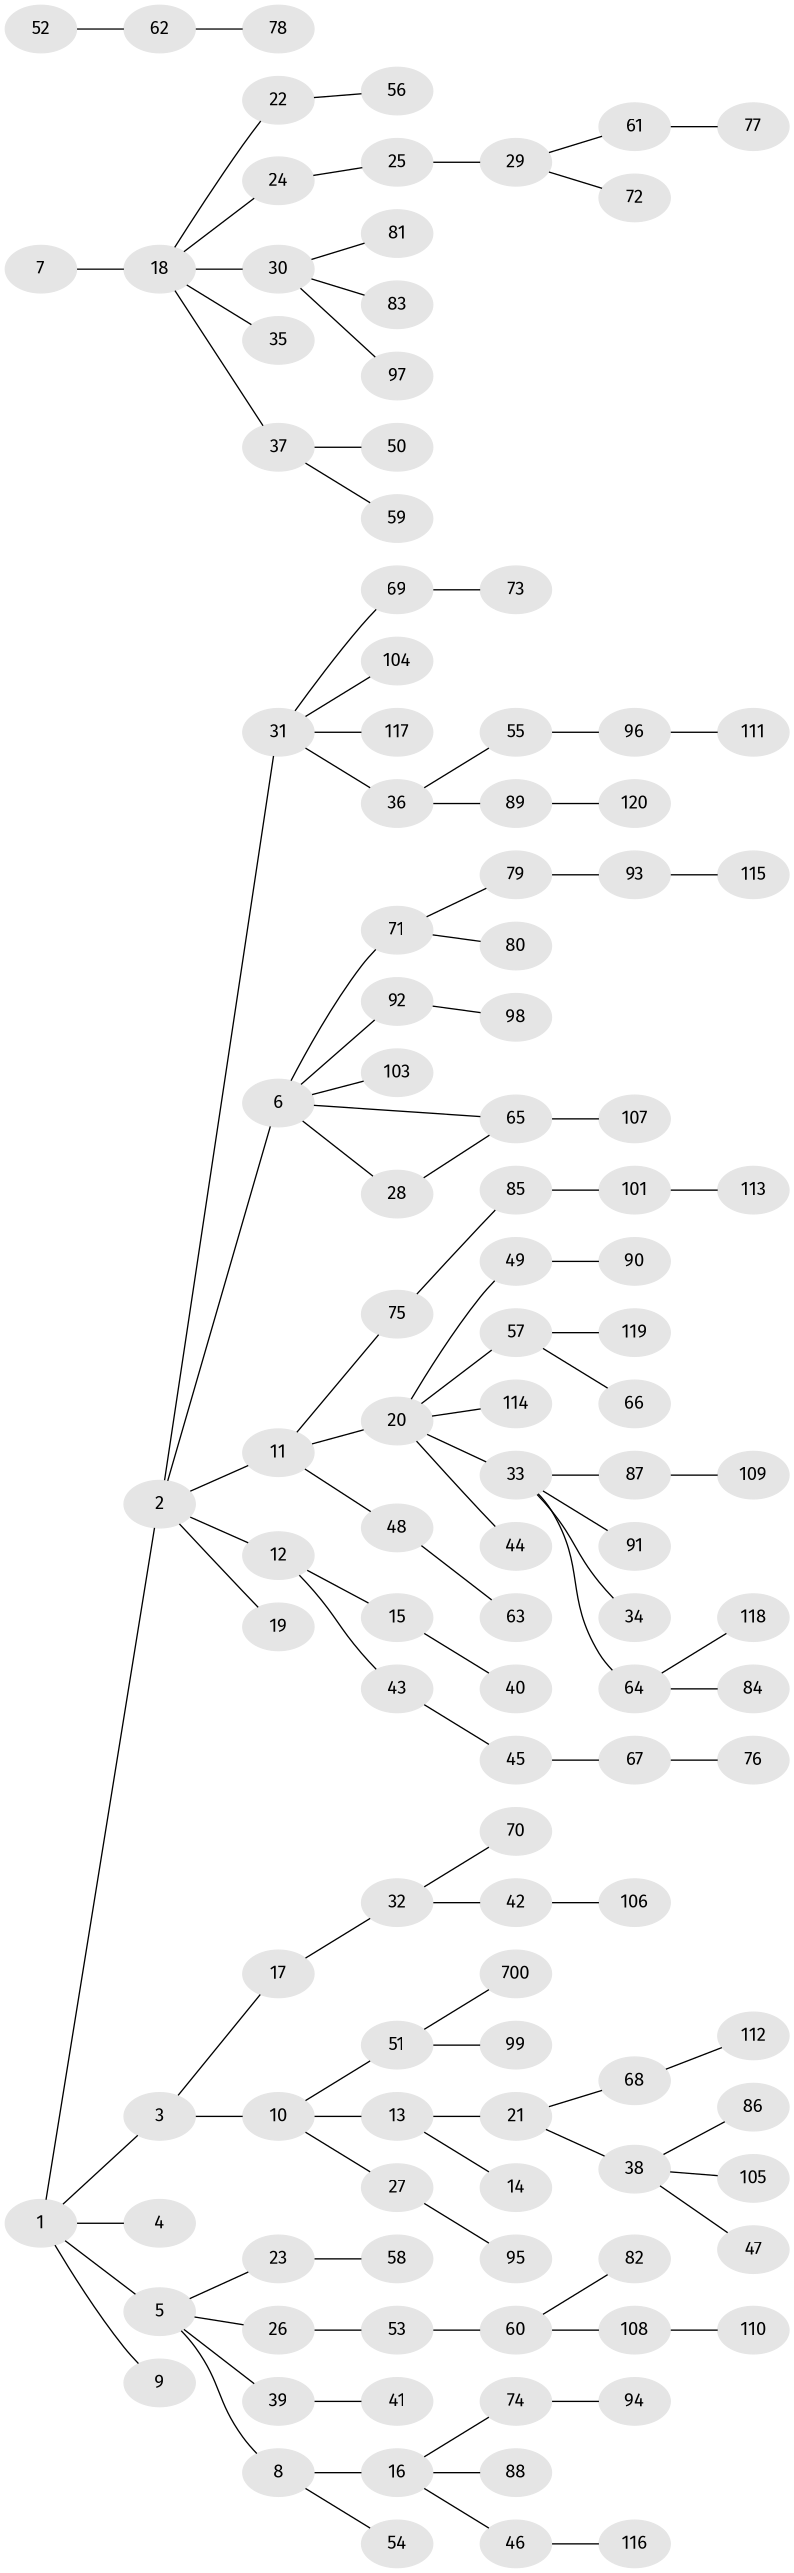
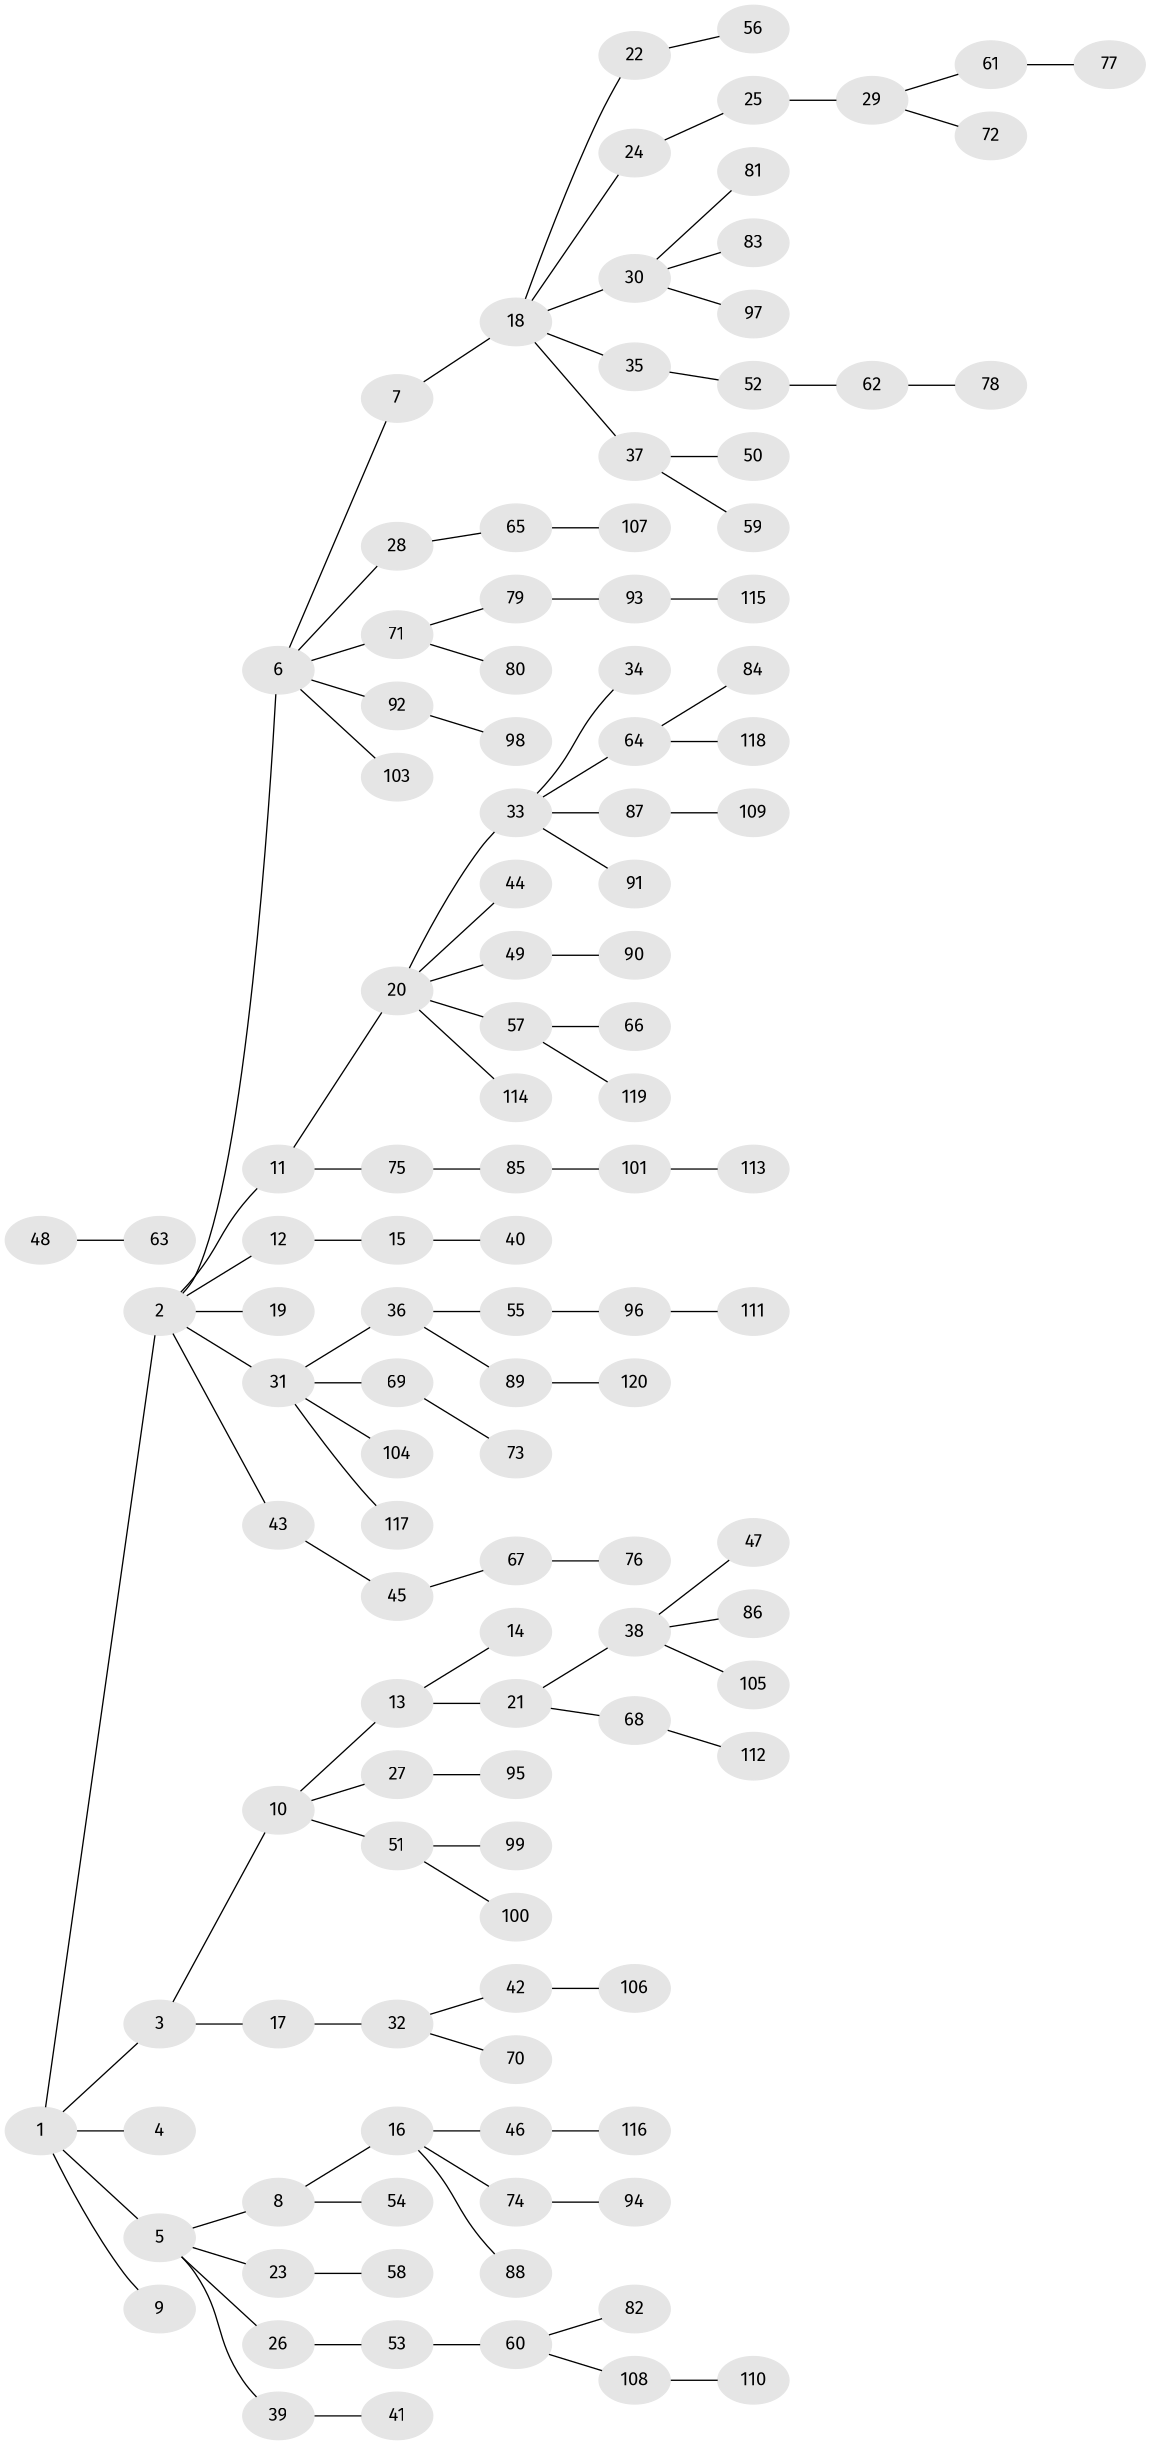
none -> (694, 376)
(397, 1111) -> (338, 534)
(338, 1490) -> none
(338, 1622) -> (219, 1418)
(516, 1974) -> (516, 1917)
